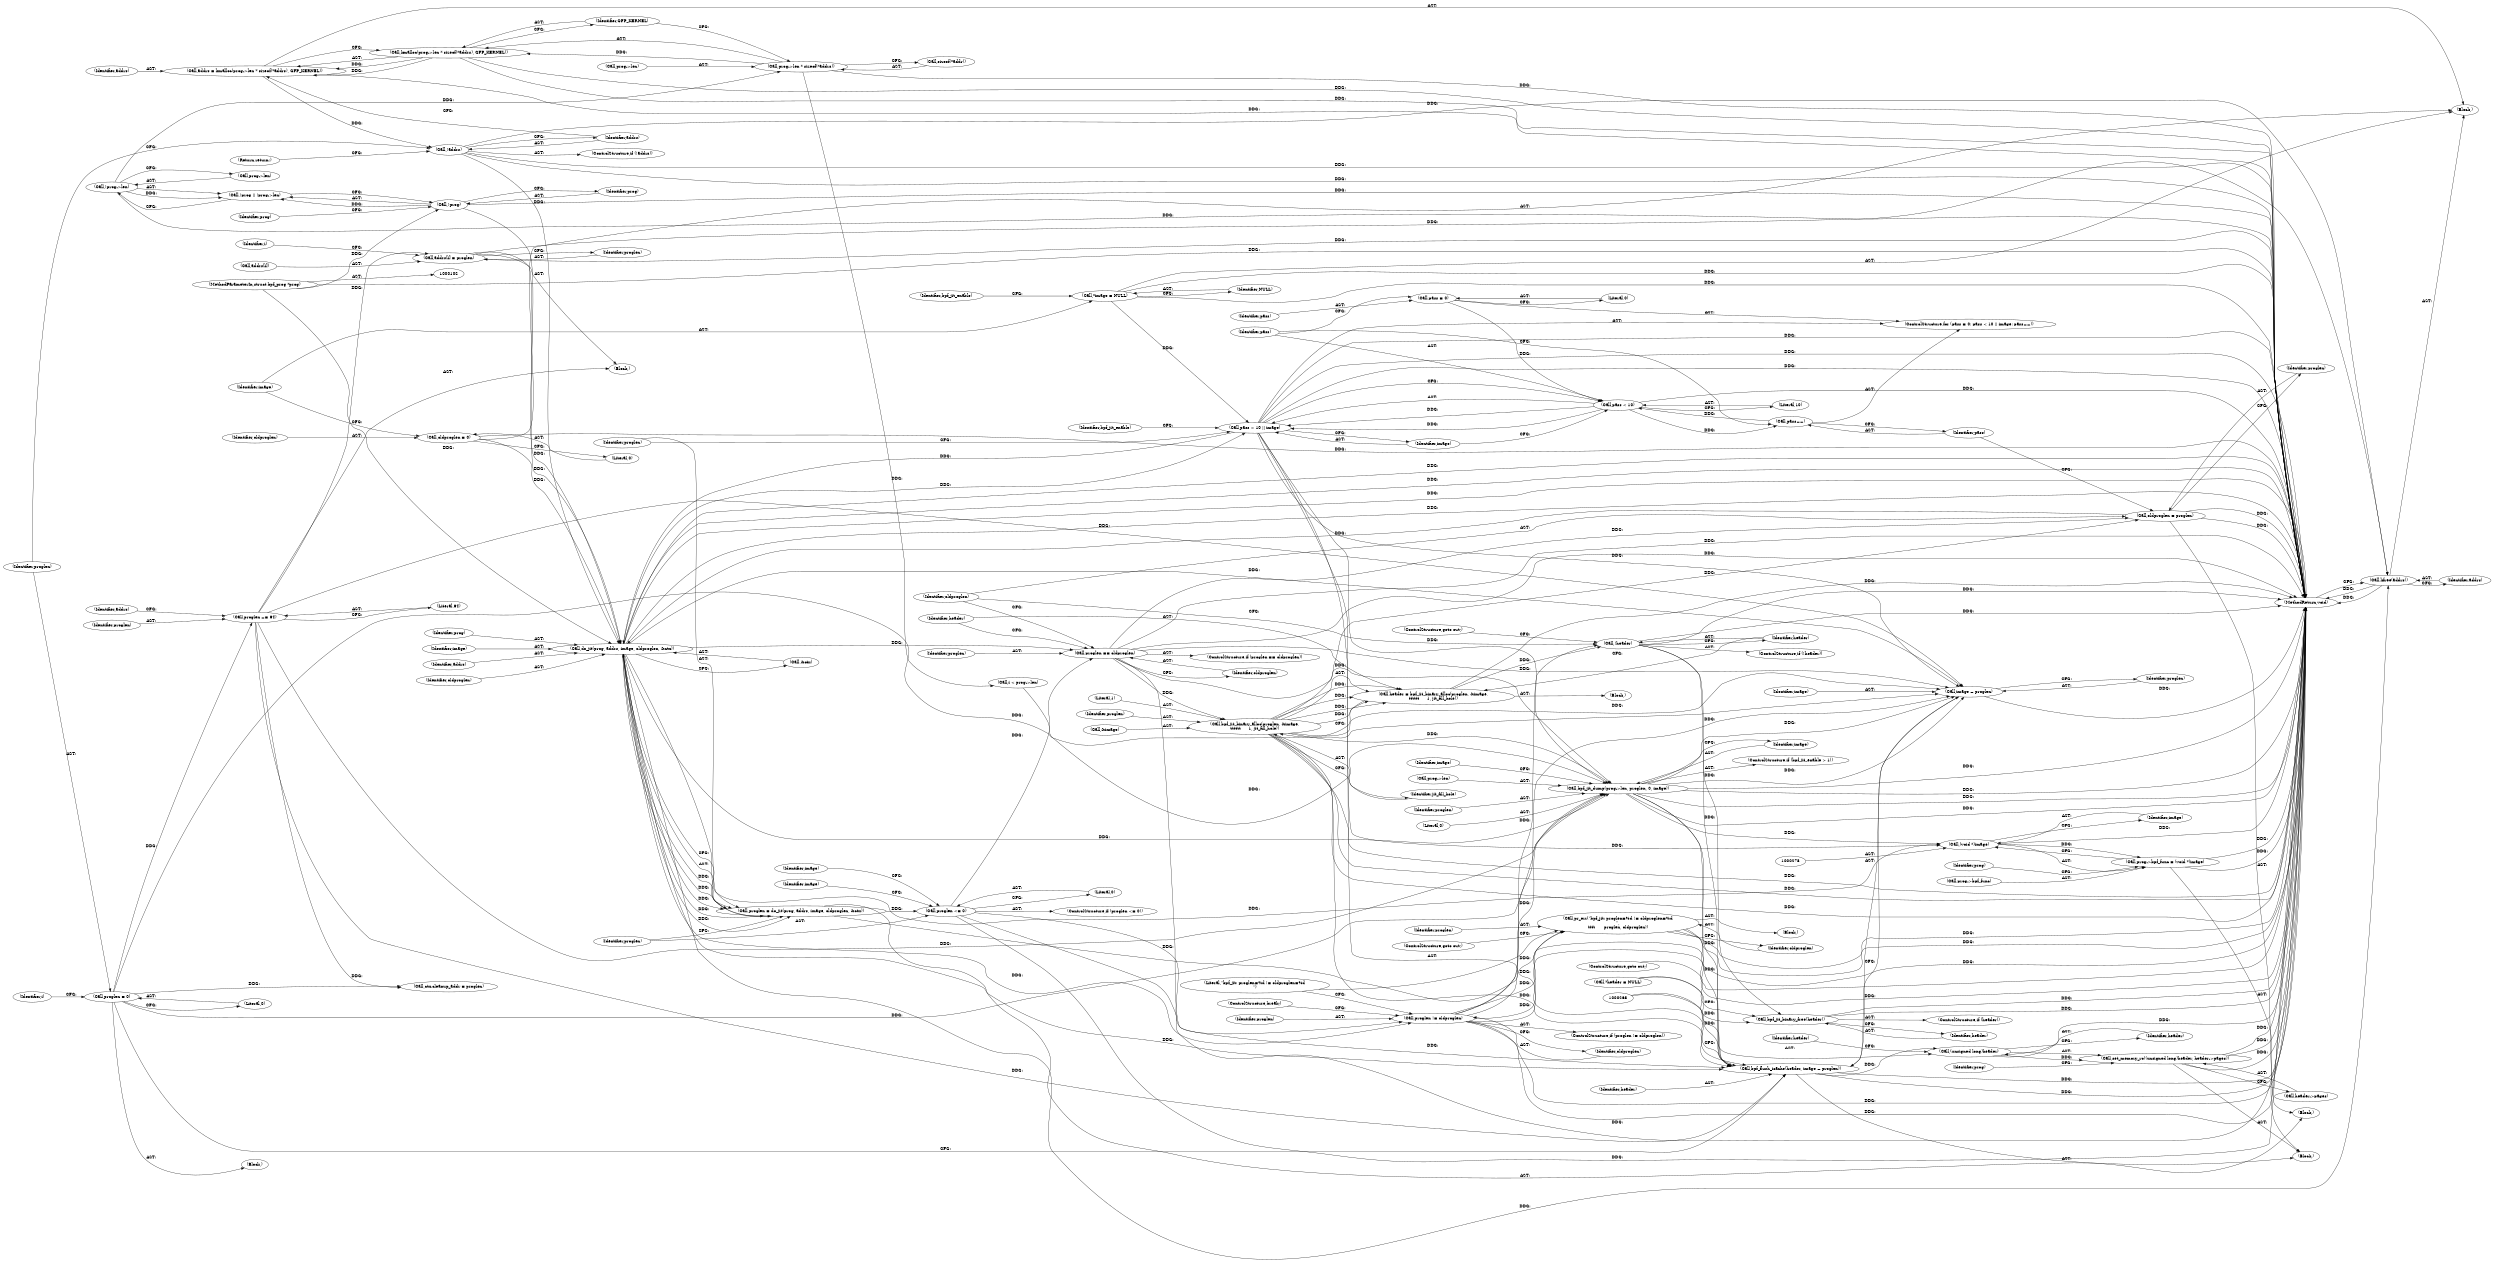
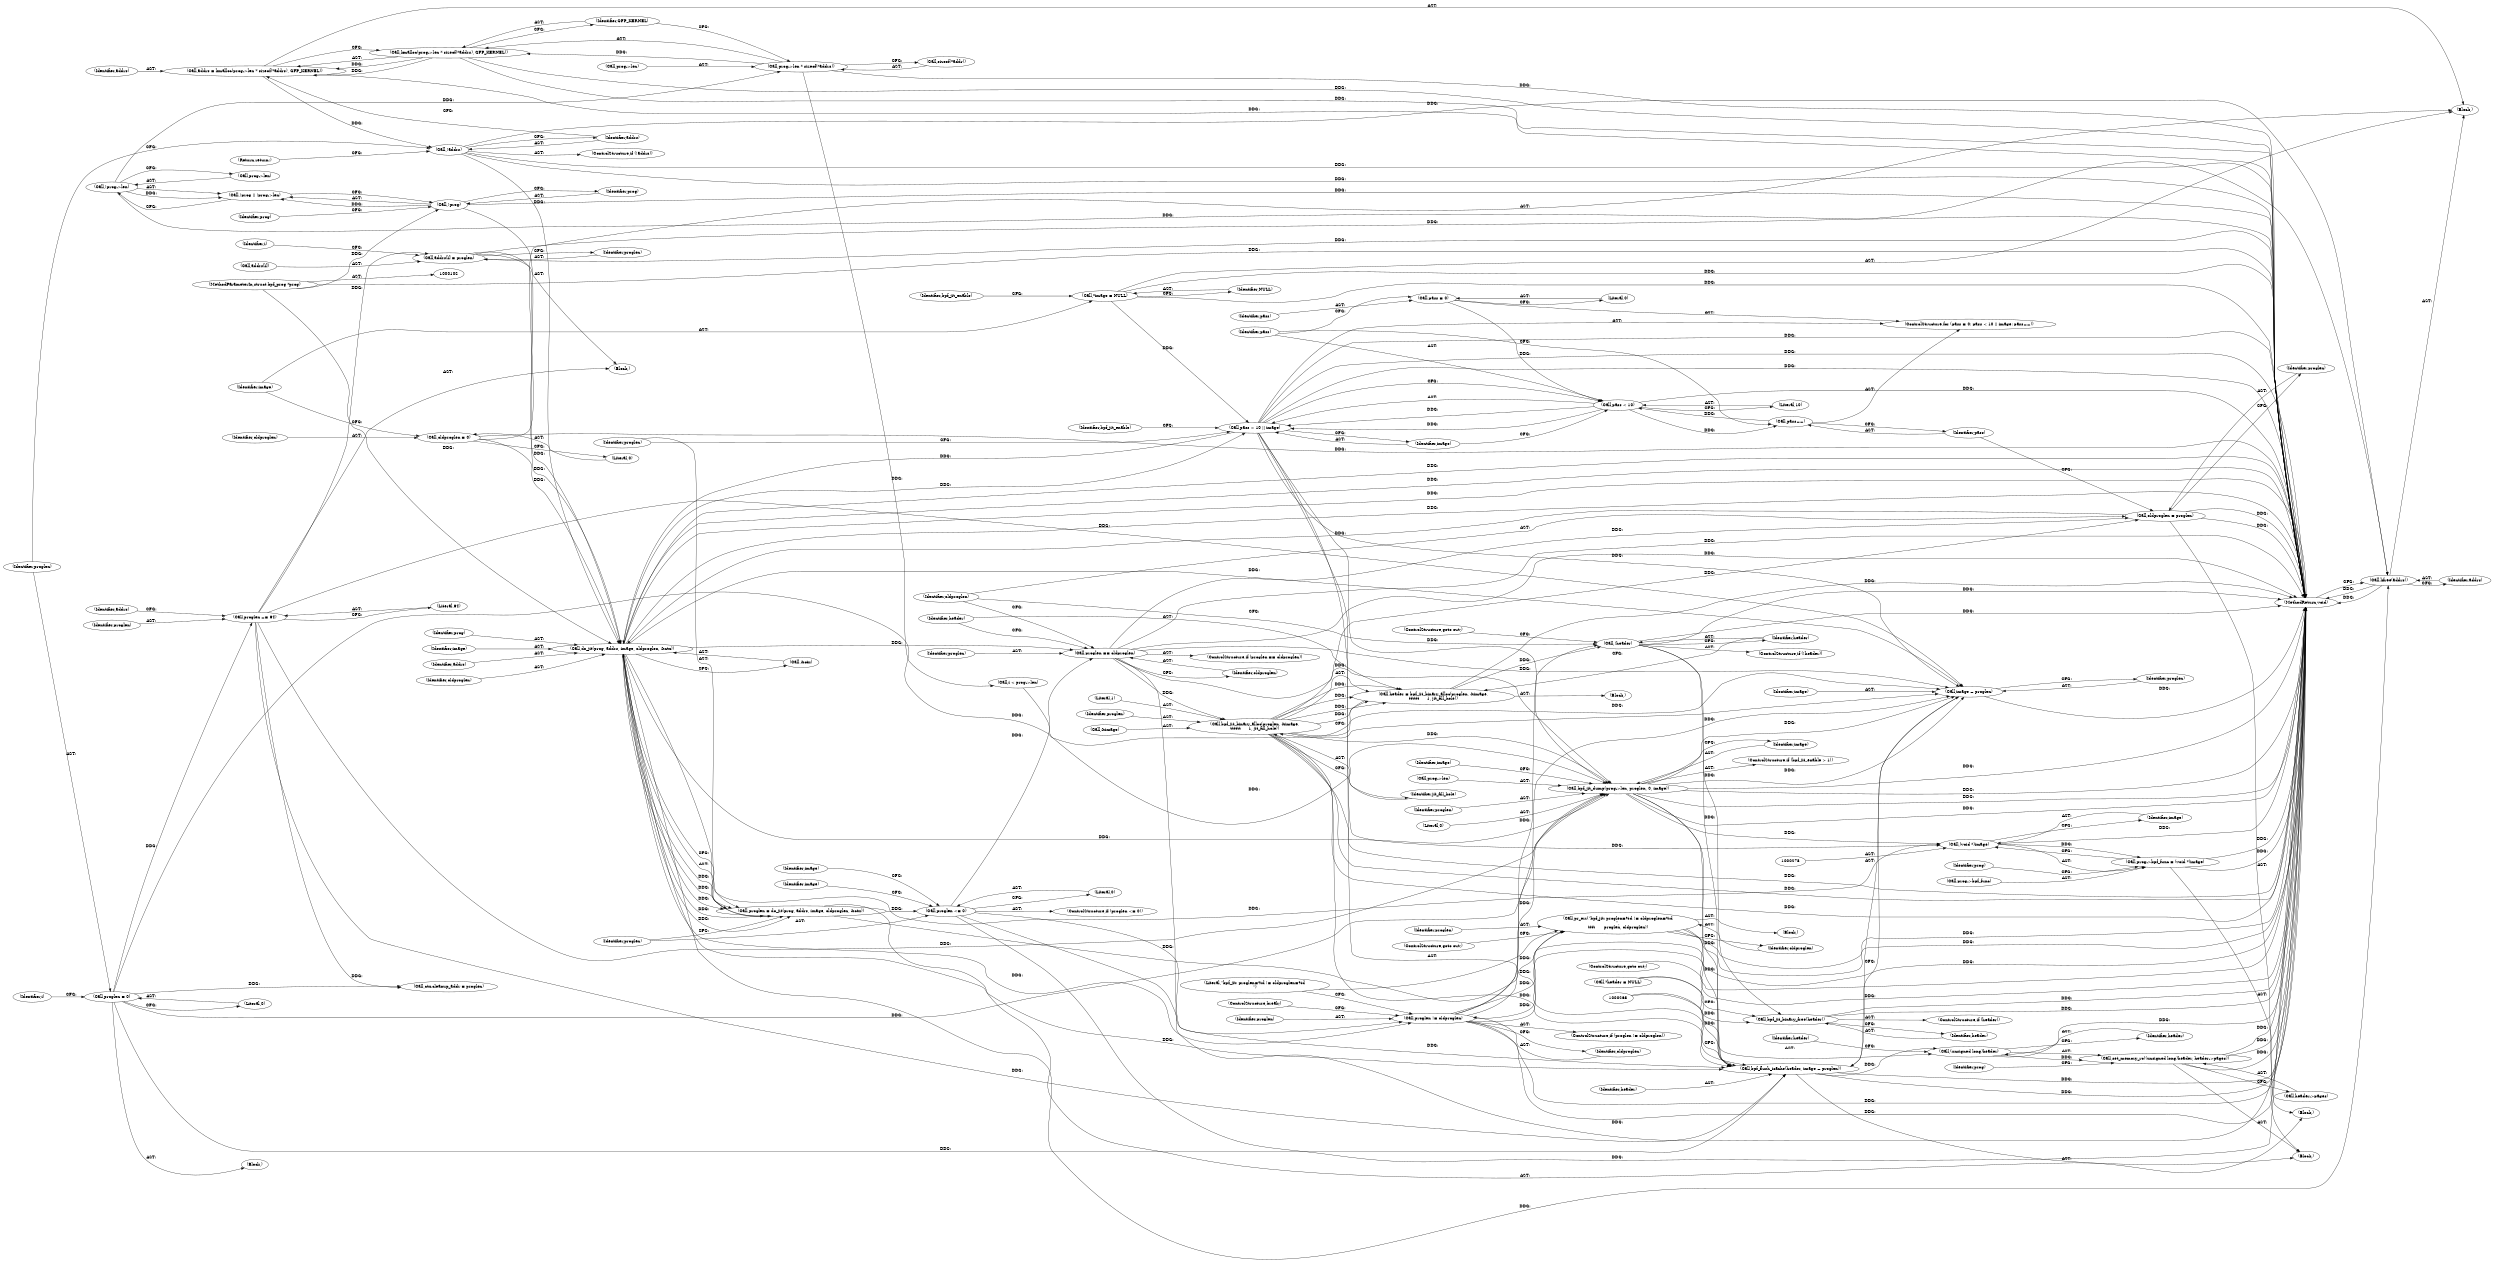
(946, 1149) -> (946, 1149)
